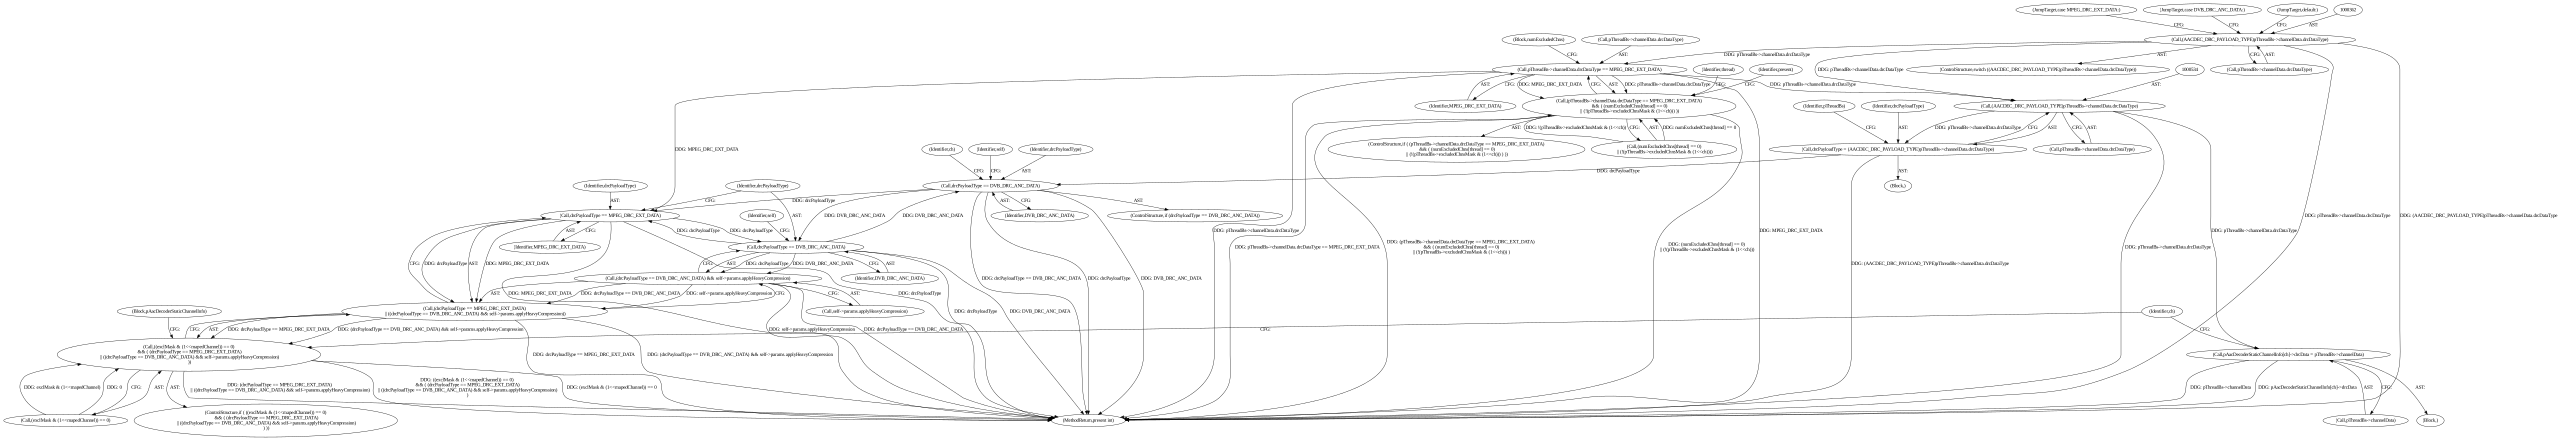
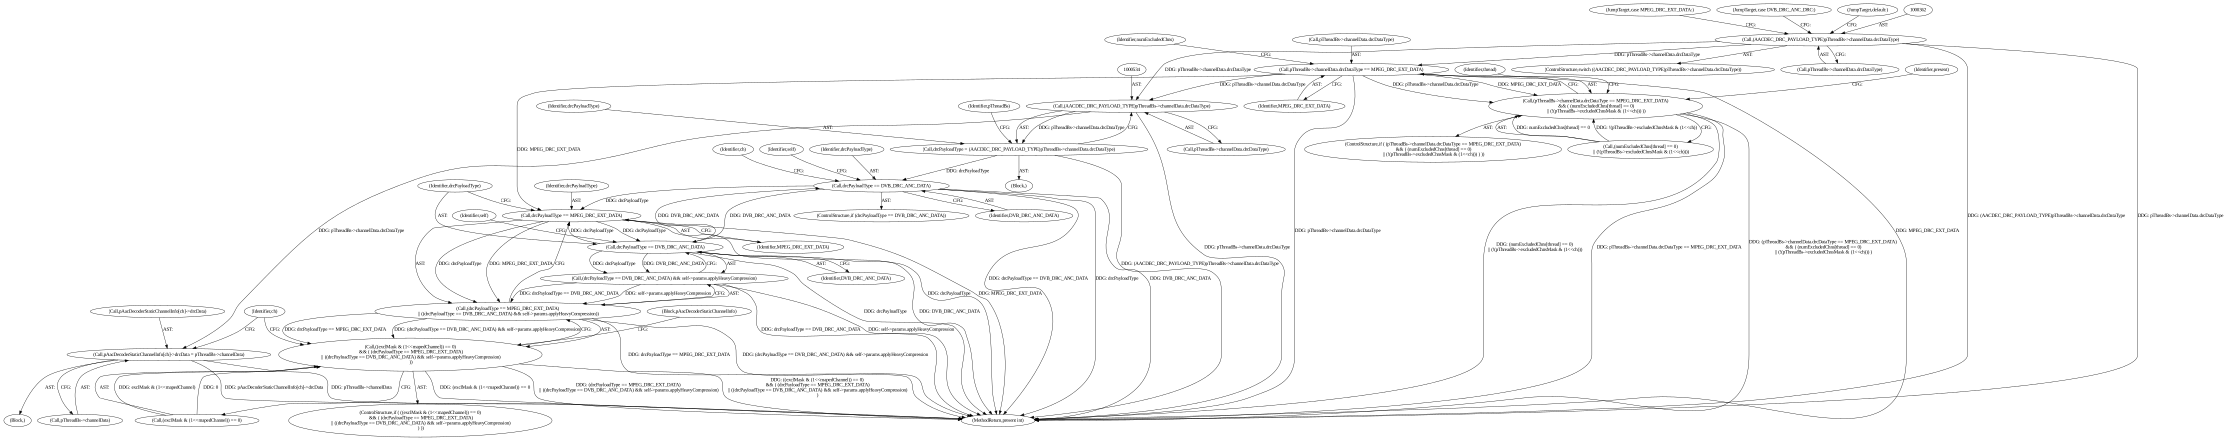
(2202, 10) -> (1774, 10)
(1539, 40) -> (1145, 40)
none -> (158, 311)
(865, 311) -> none
